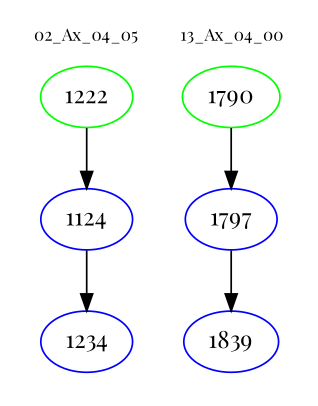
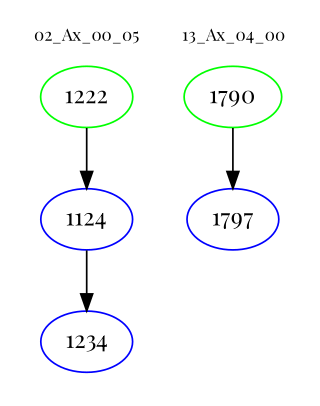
(87, 37) -> (88, 37)
(231, 342) -> none
